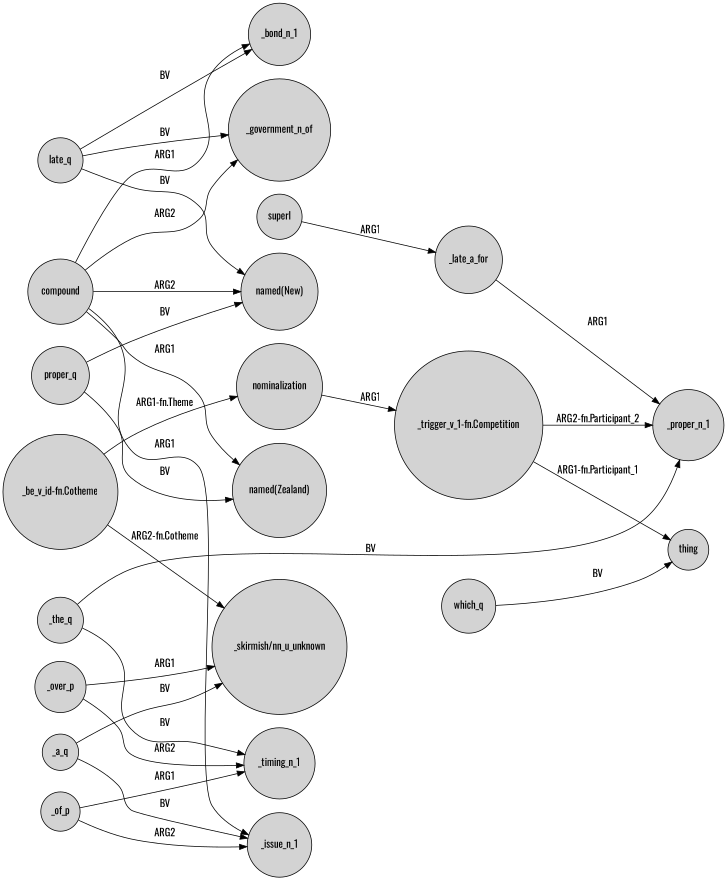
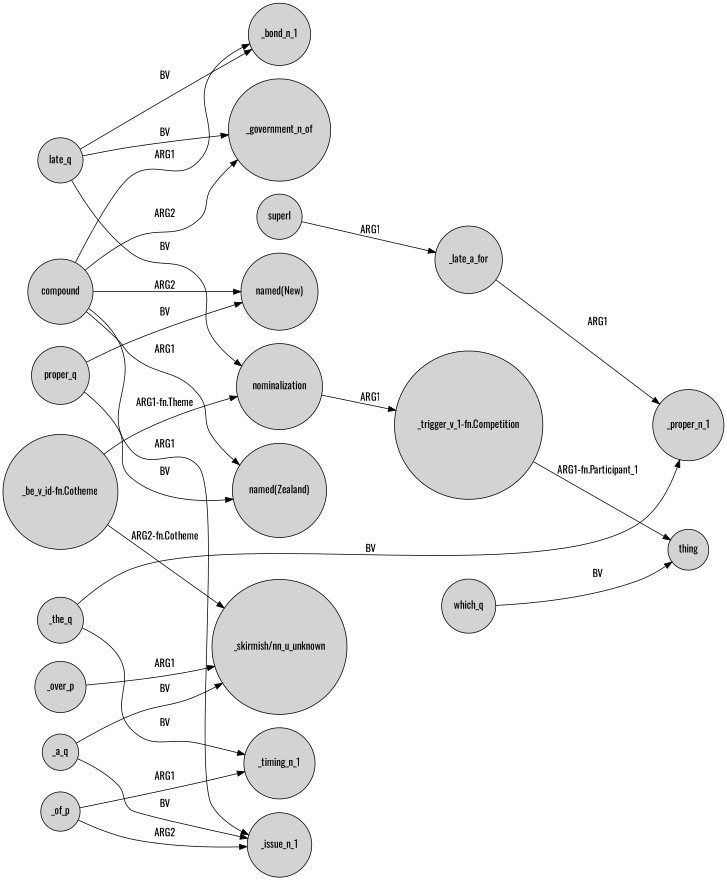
(180, 194) -> (167, 263)
(594, 425) -> none
(145, 760) -> none
